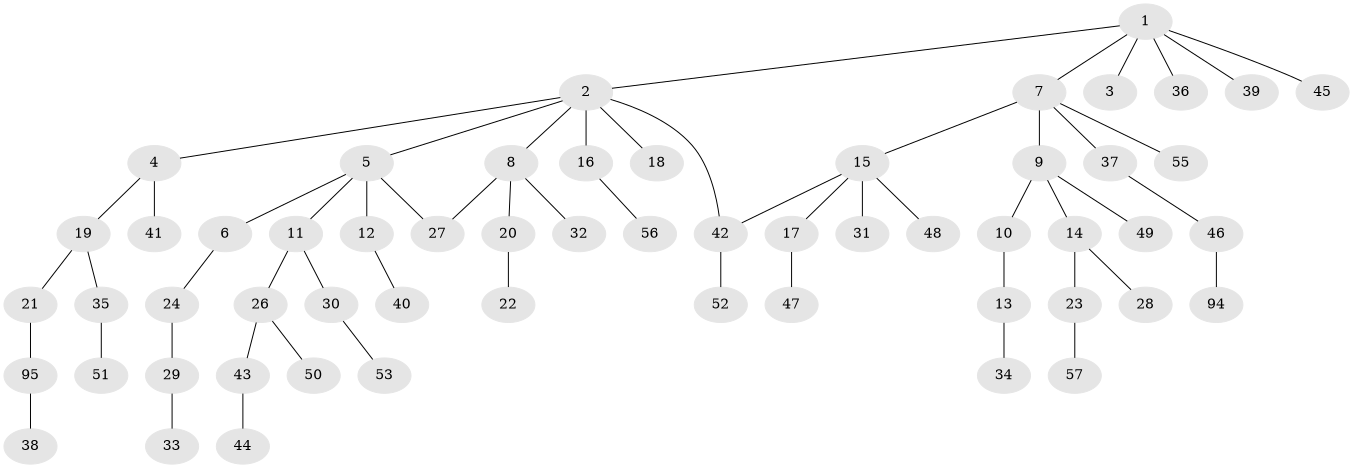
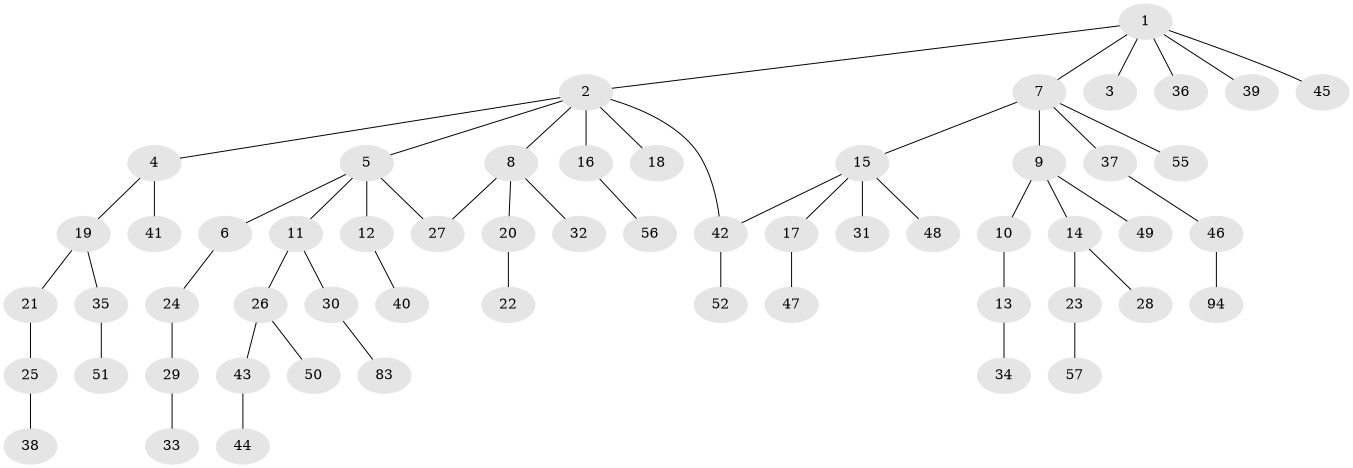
(30, 376) -> (30, 376)
(384, 376) -> (384, 376)
